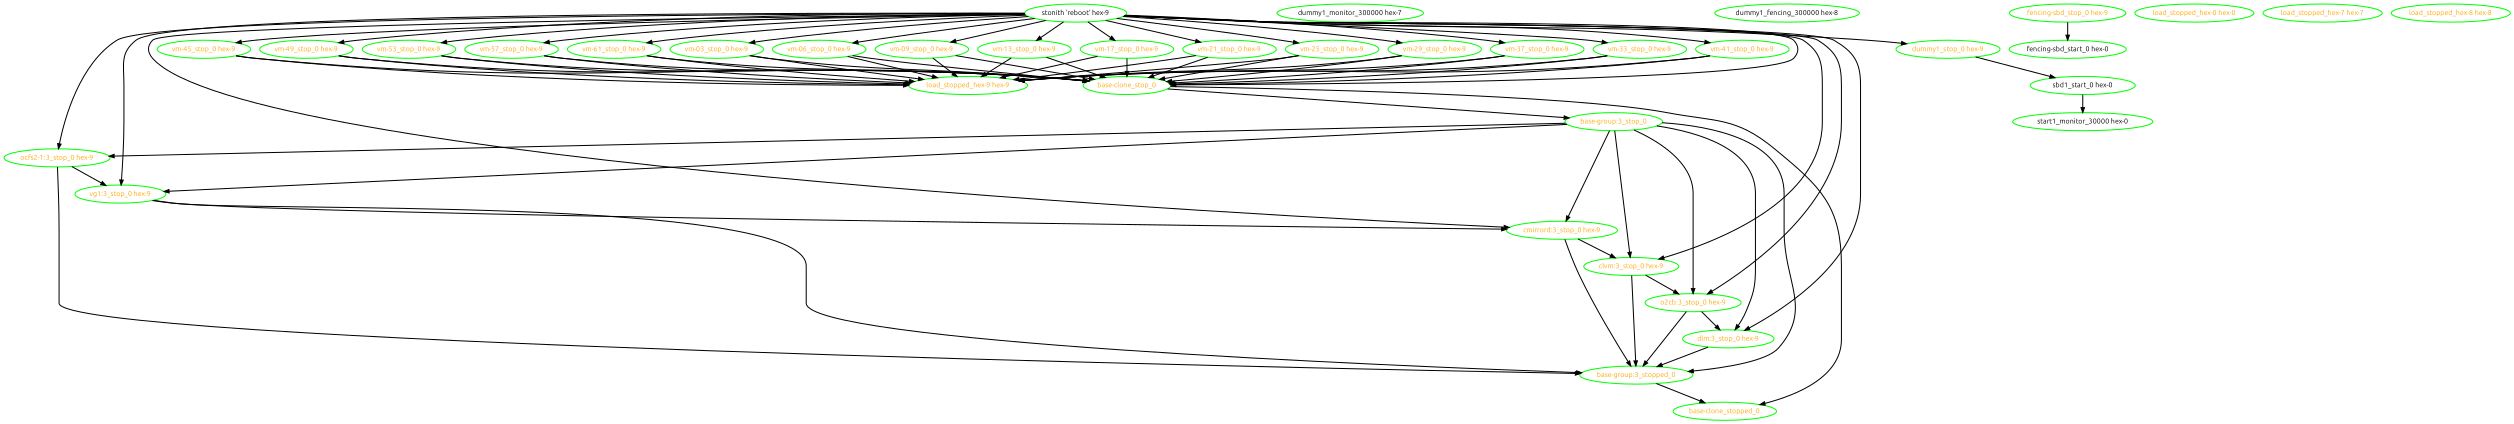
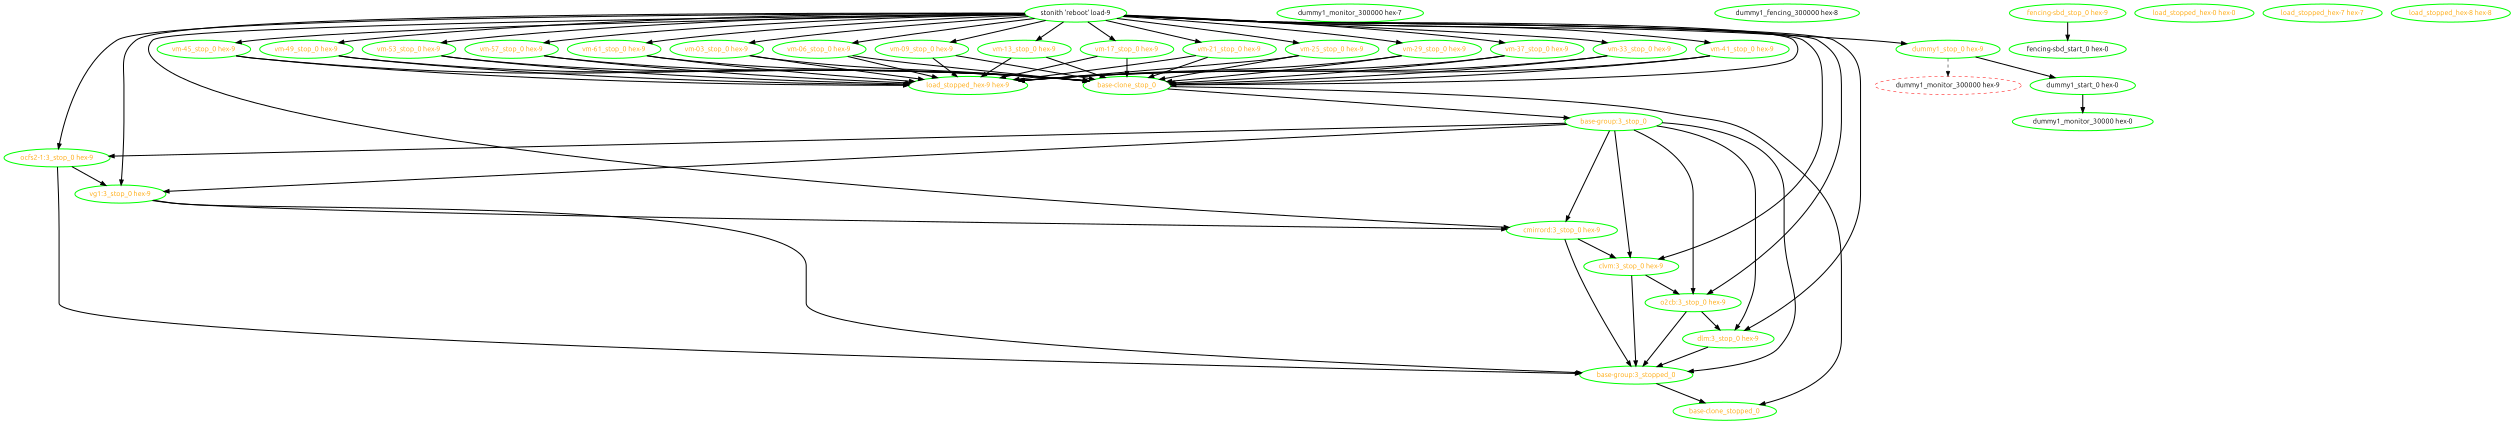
(1076, 13) -> (1076, 13)
none -> (1948, 85)
(2083, 85) -> (2083, 85)
(2083, 122) -> (2083, 122)
